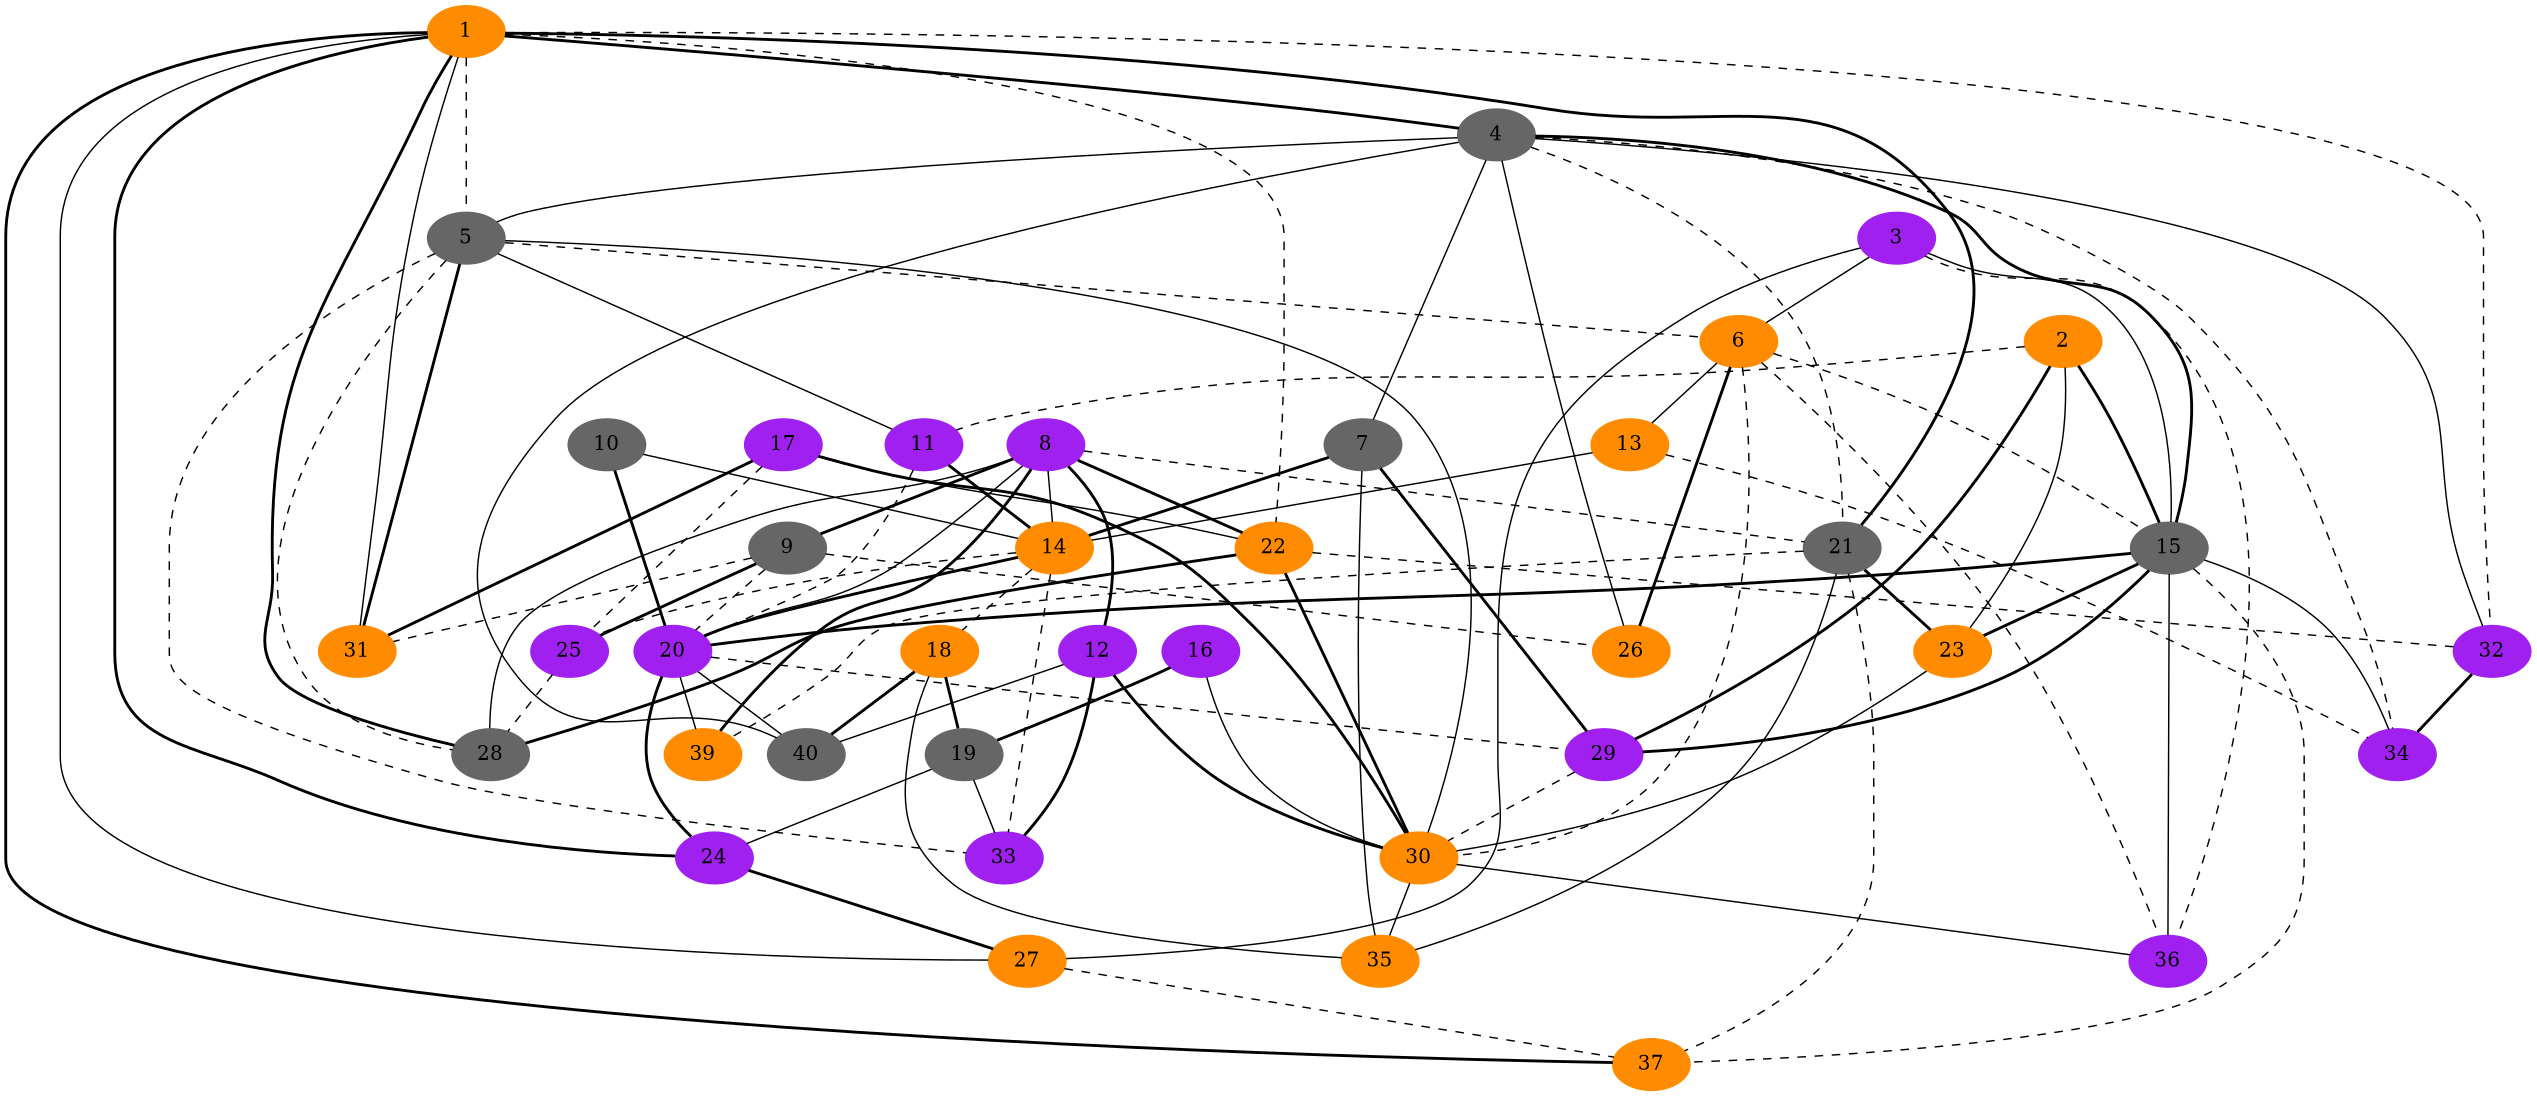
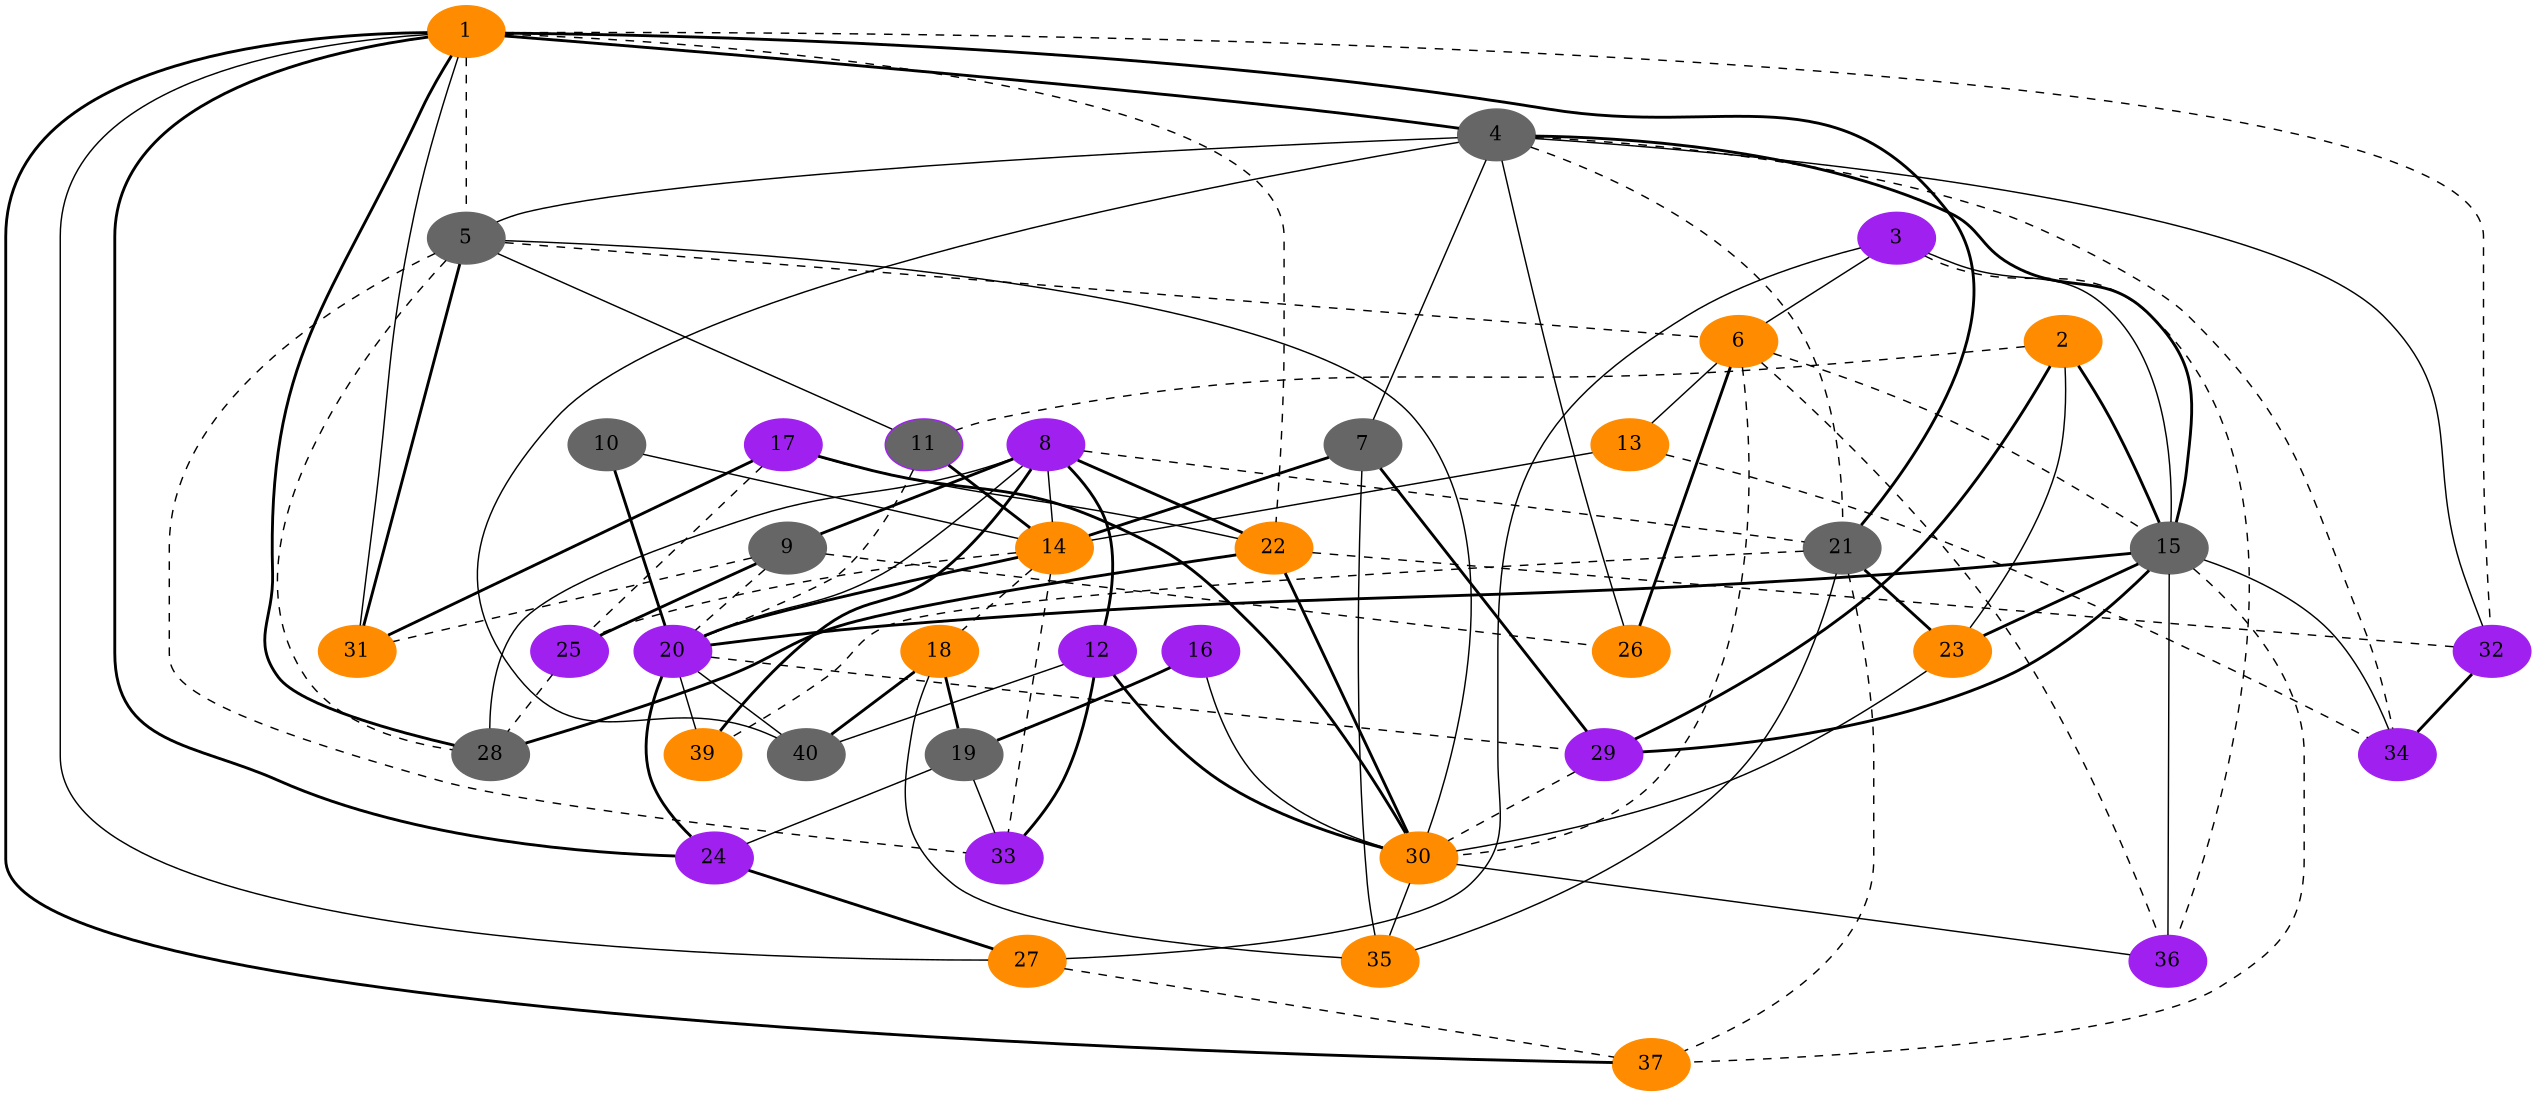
(924, 445) -> (924, 445)
